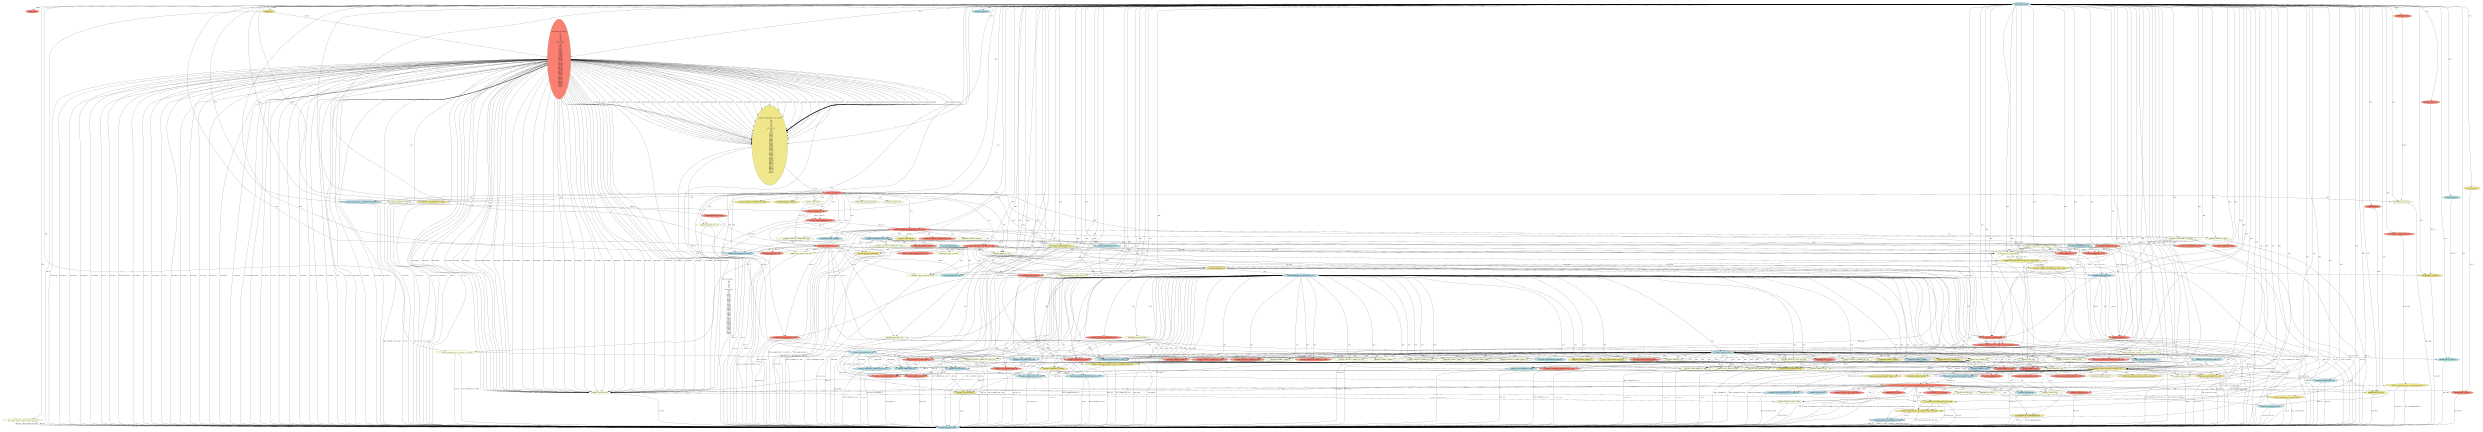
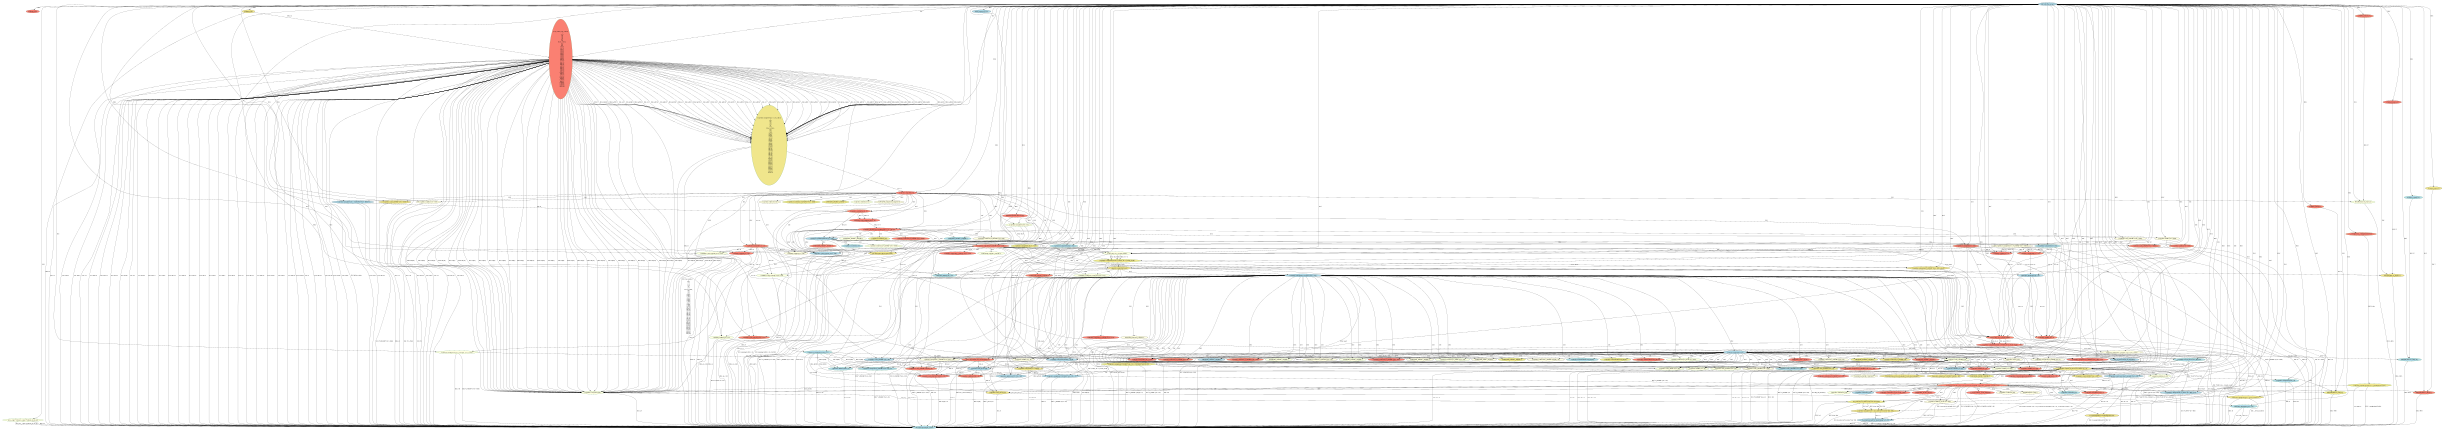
(2383, 82) -> (2344, 105)
